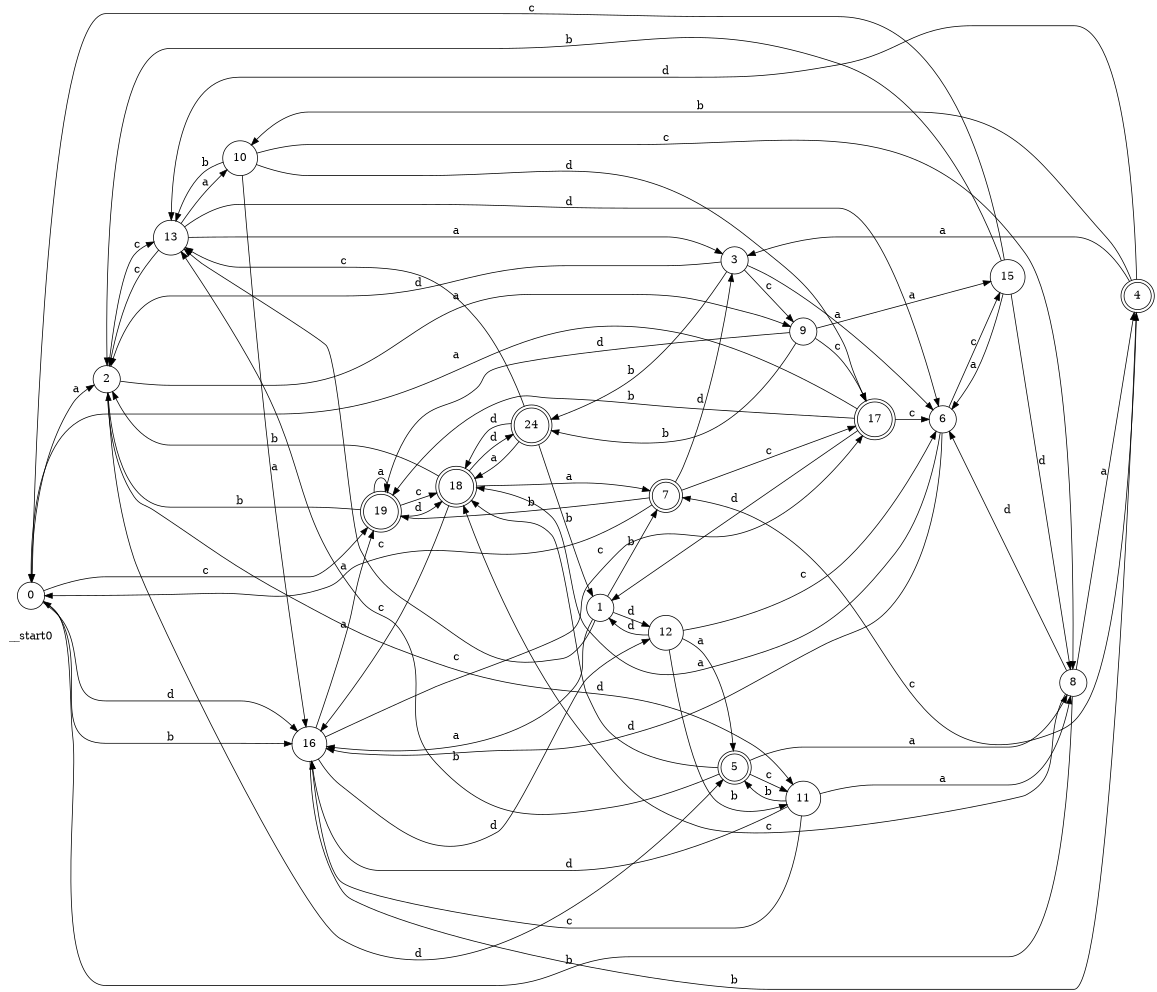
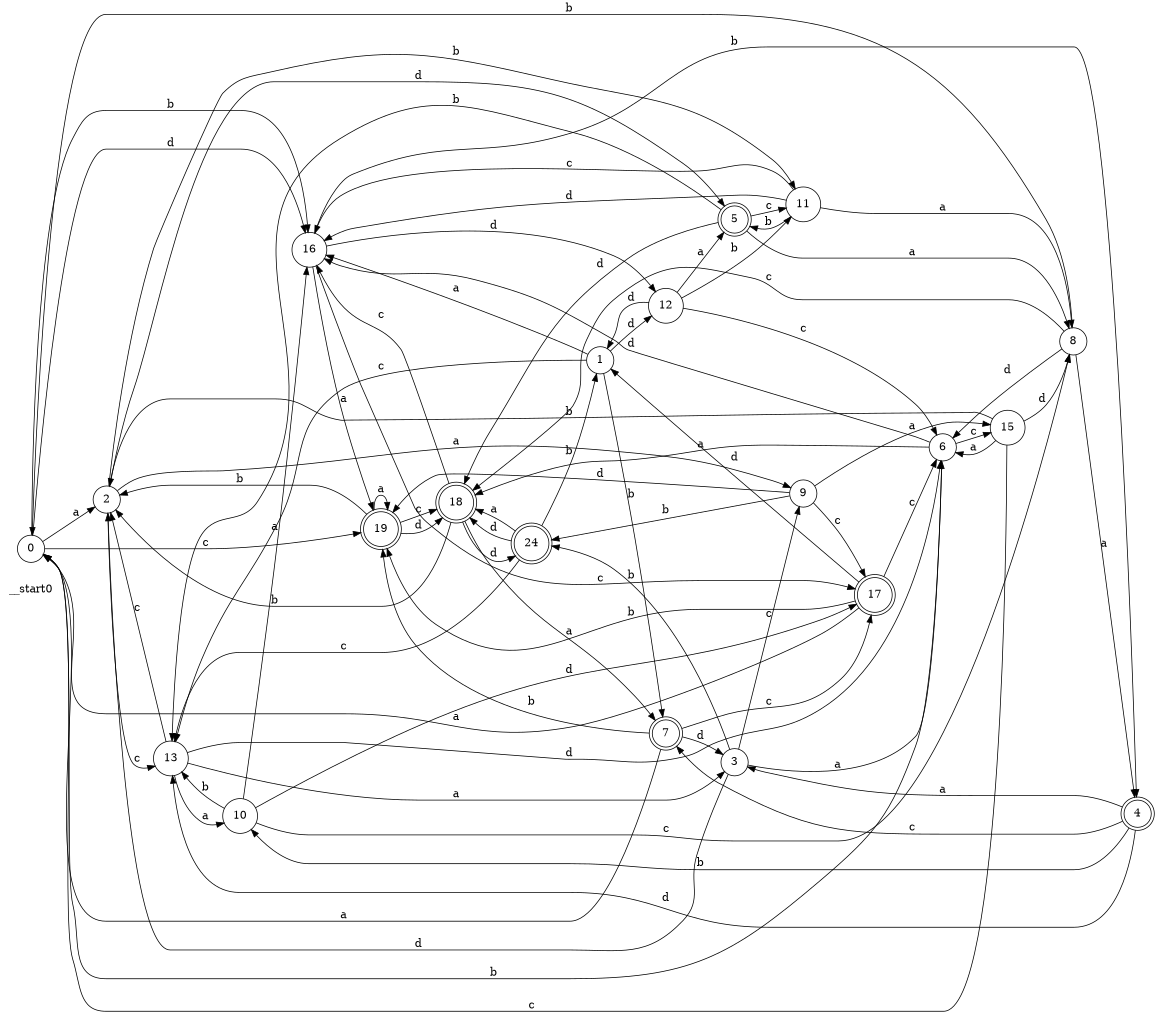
(456, 657) -> (456, 52)
none -> (483, 979)
